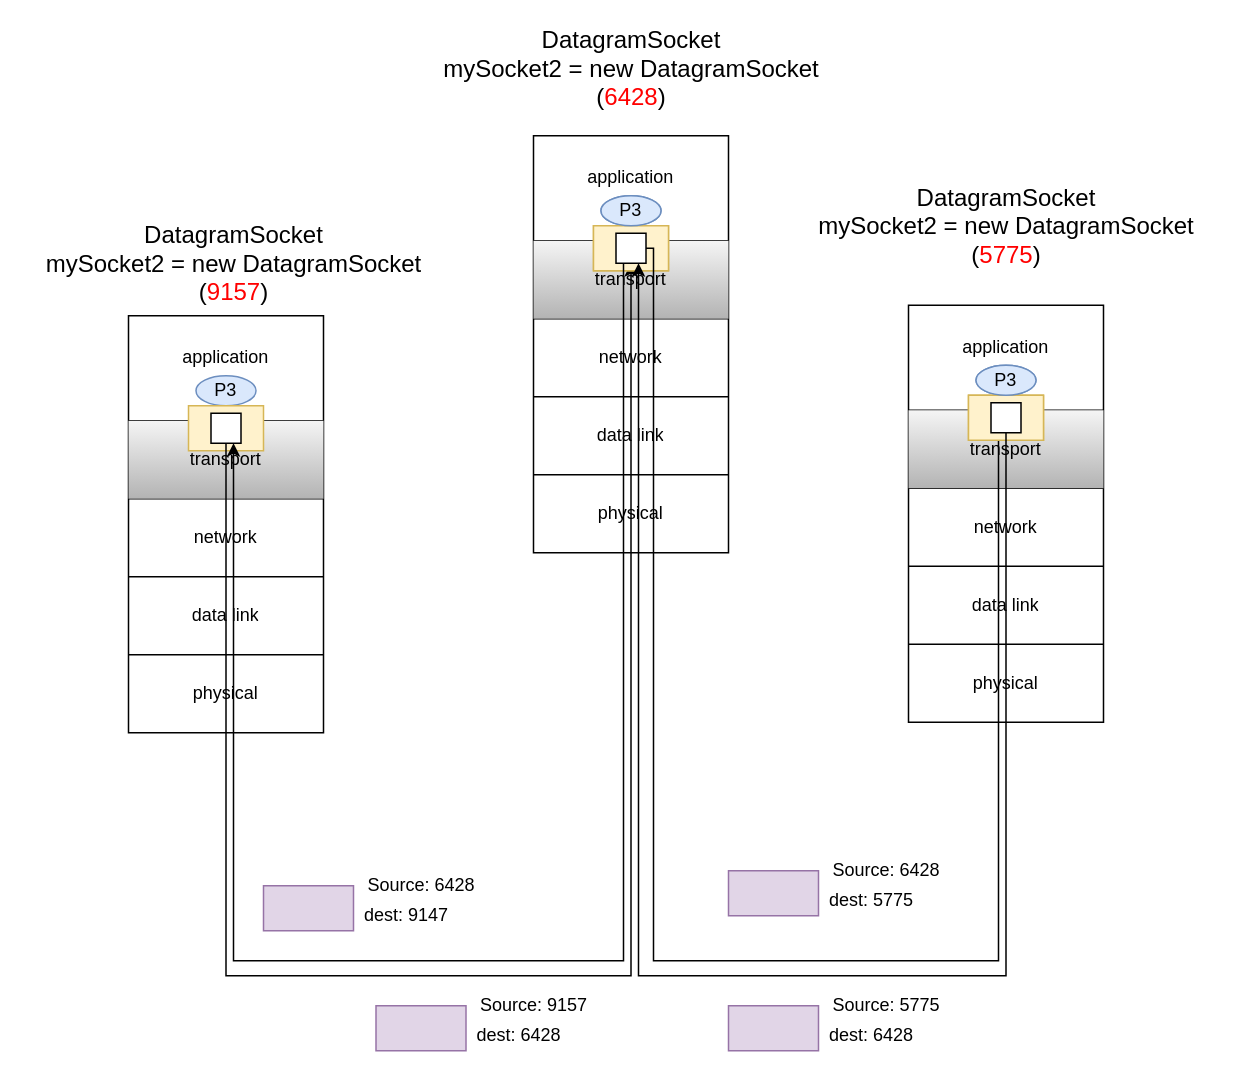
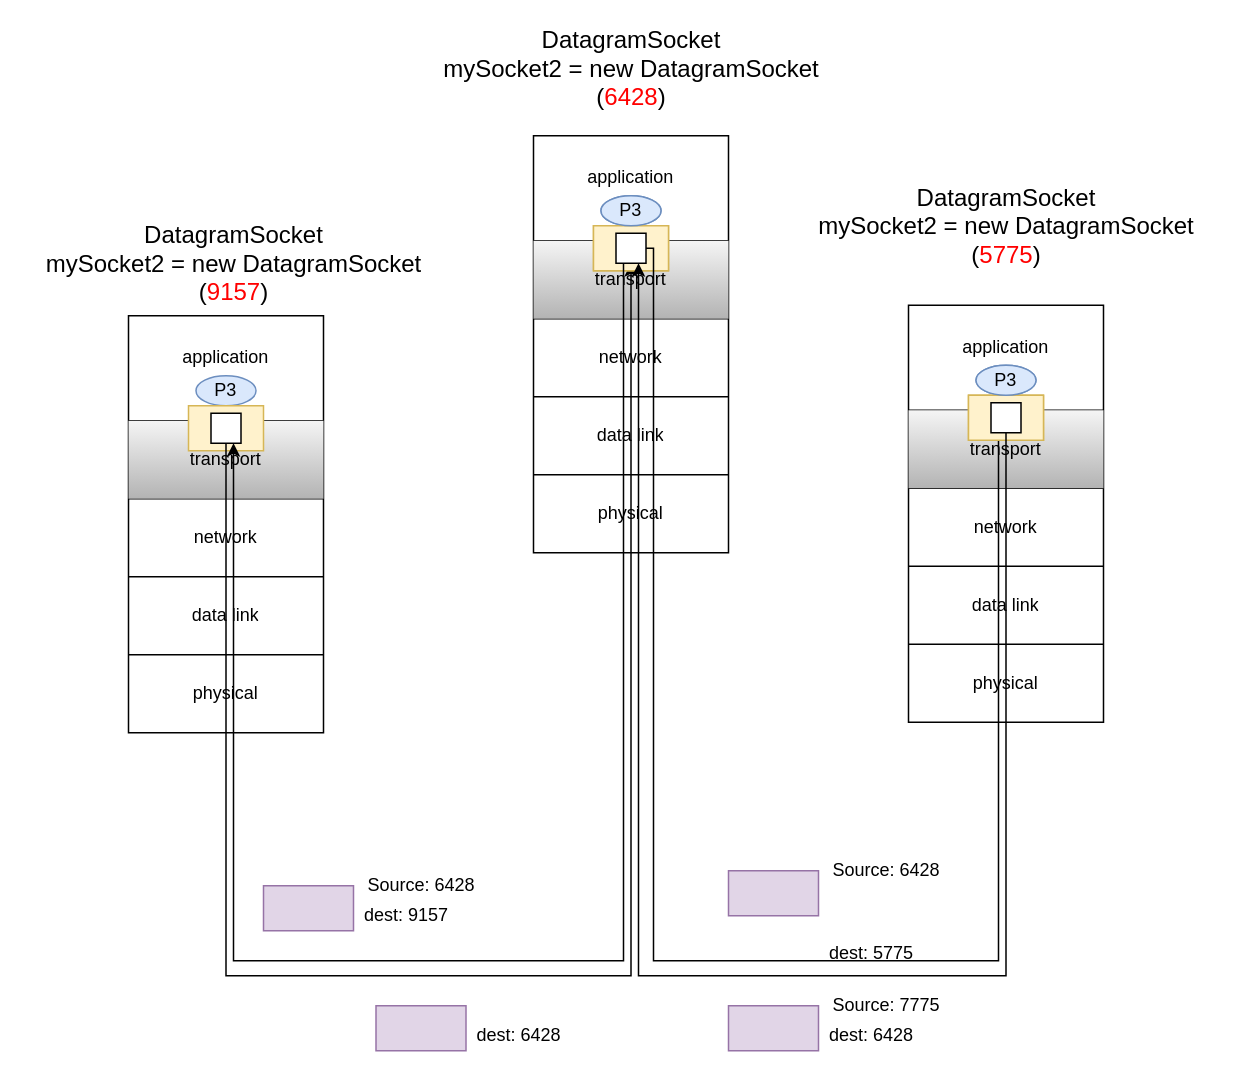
(871, 901) -> (871, 953)
(407, 916) -> (407, 916)
(533, 1006) -> none
(887, 1006) -> (887, 1006)
